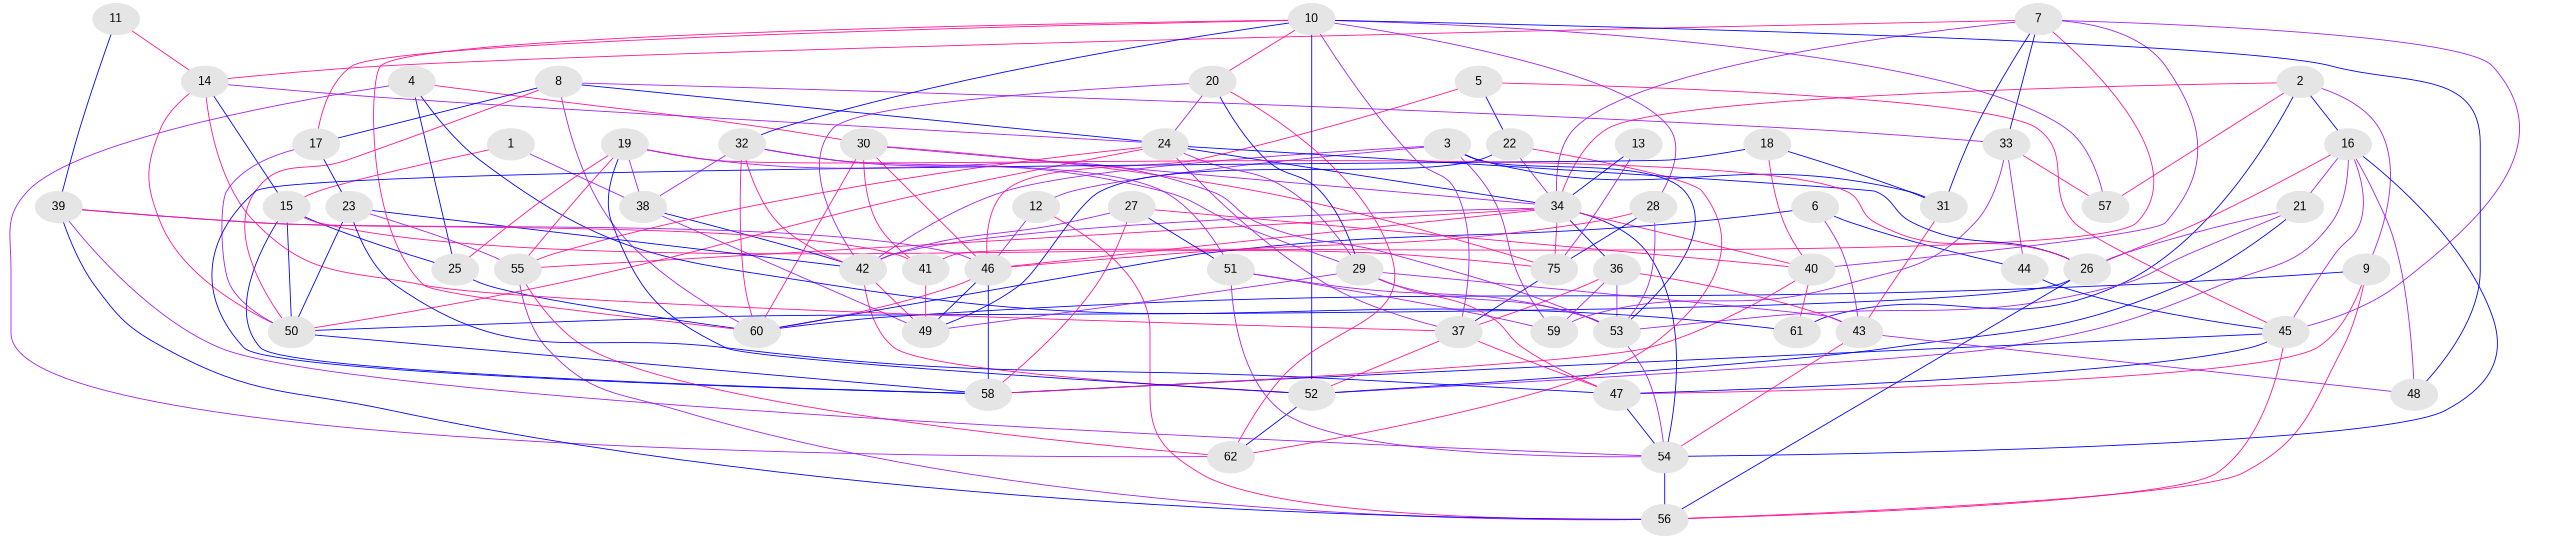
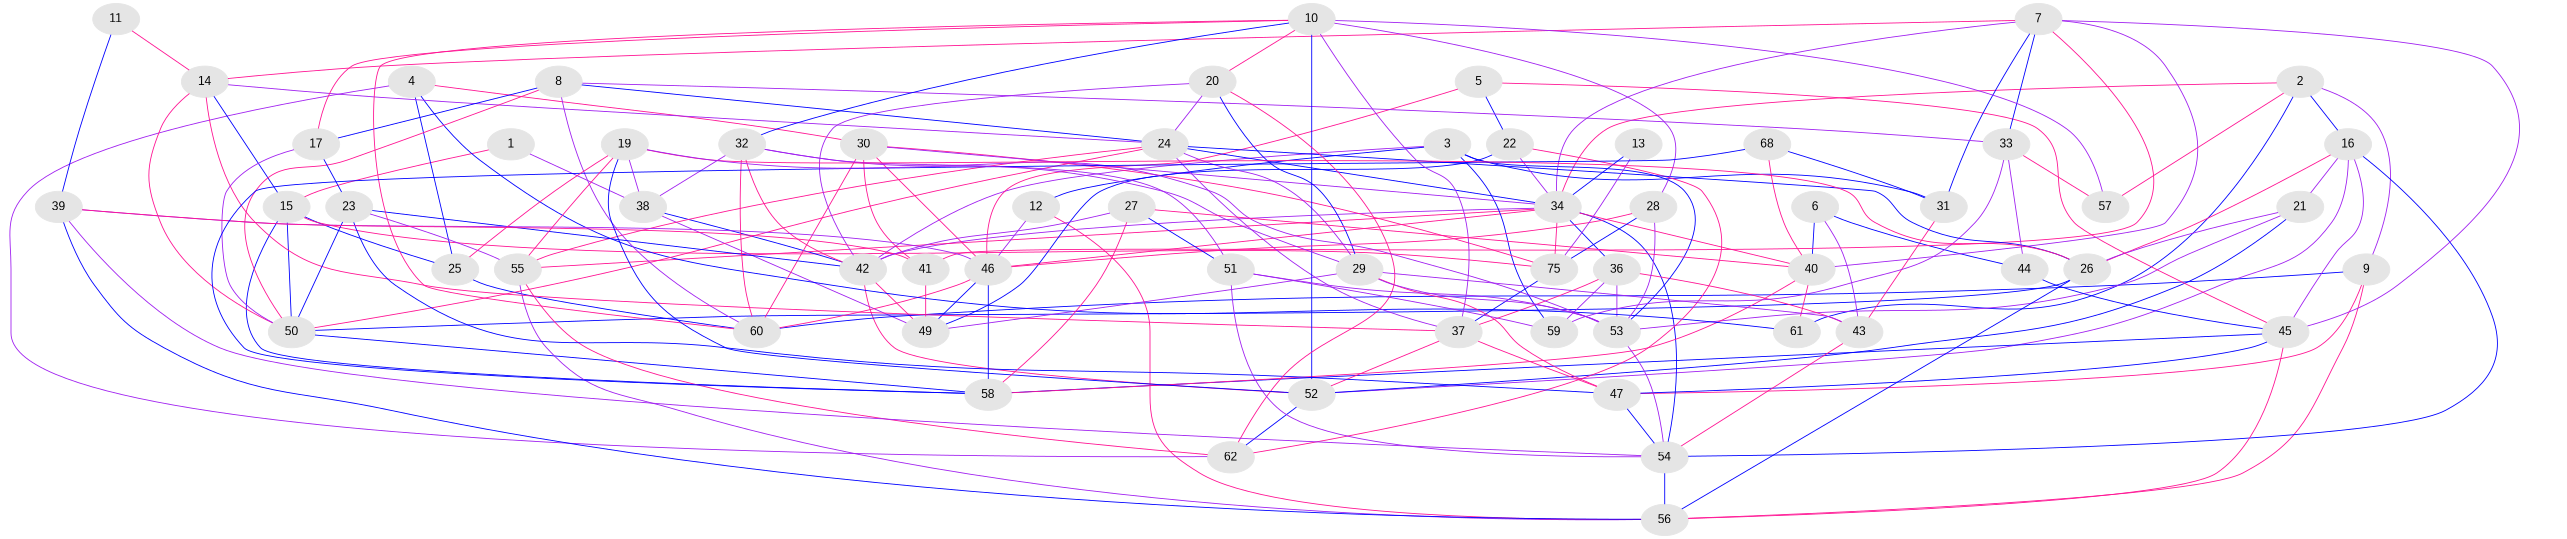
(1767, 144) -> (1767, 144)
(1238, 166) -> (1238, 166)
(1504, 226) -> (1504, 226)
(1157, 261) -> (1813, 238)
(2414, 395) -> none
